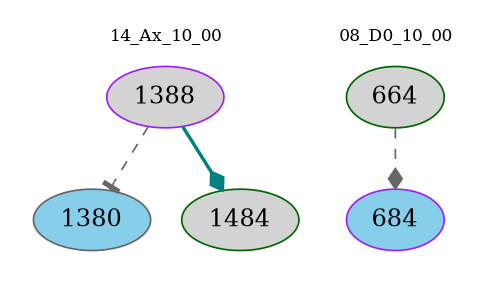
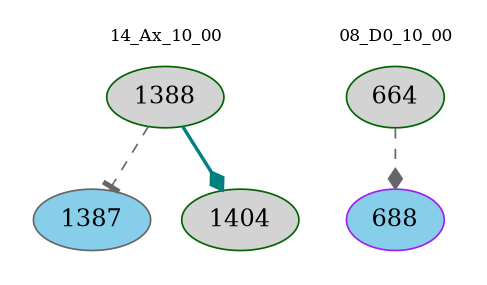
(165, 97) -> (165, 97)
(92, 220) -> (92, 220)
(240, 220) -> (240, 220)
(395, 220) -> (395, 220)
